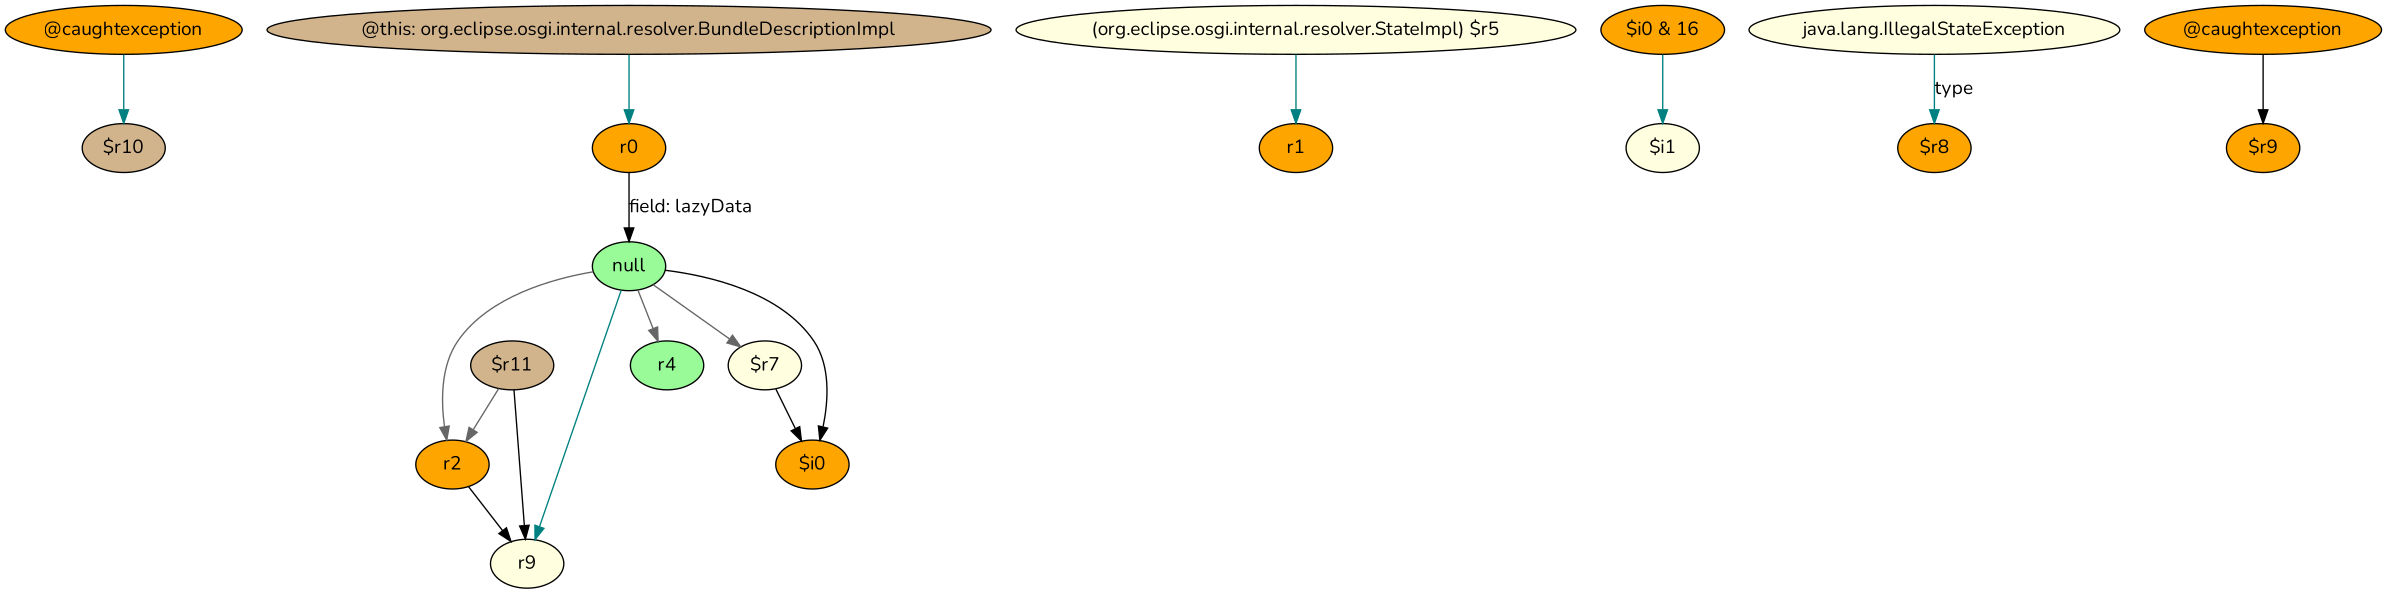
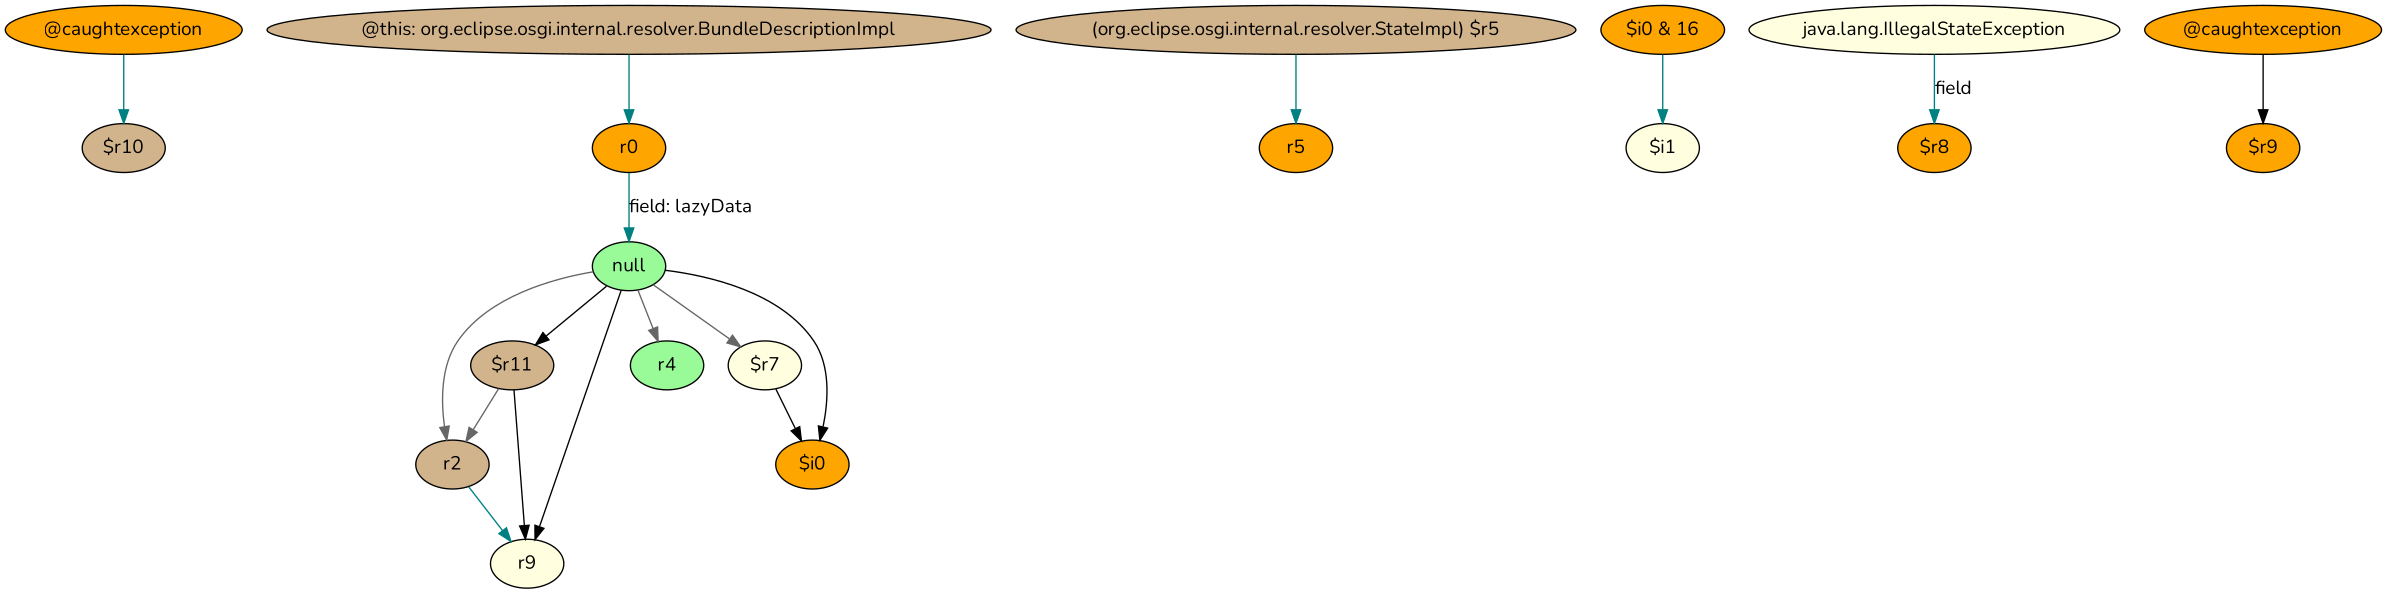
(1296, 30) -> (1296, 30)
(1954, 89) -> (1954, 89)
(1296, 148) -> (1296, 148)
(629, 200) -> (629, 200)
none -> (576, 311)
(580, 408) -> (580, 408)
(452, 465) -> (452, 465)
(486, 509) -> (486, 509)
